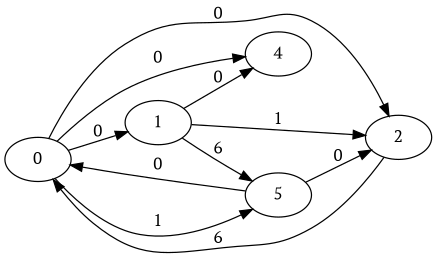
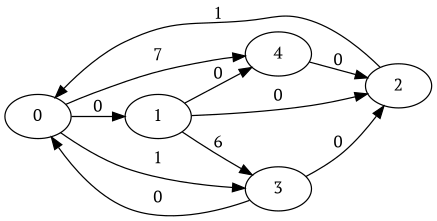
(212, 23) -> (333, 68)
(158, 58) -> (158, 56)
(278, 120) -> (278, 96)
(278, 195) -> (278, 189)
(218, 239) -> (218, 14)
